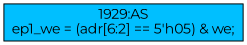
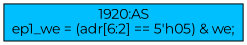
(124, 22) -> (124, 22)
